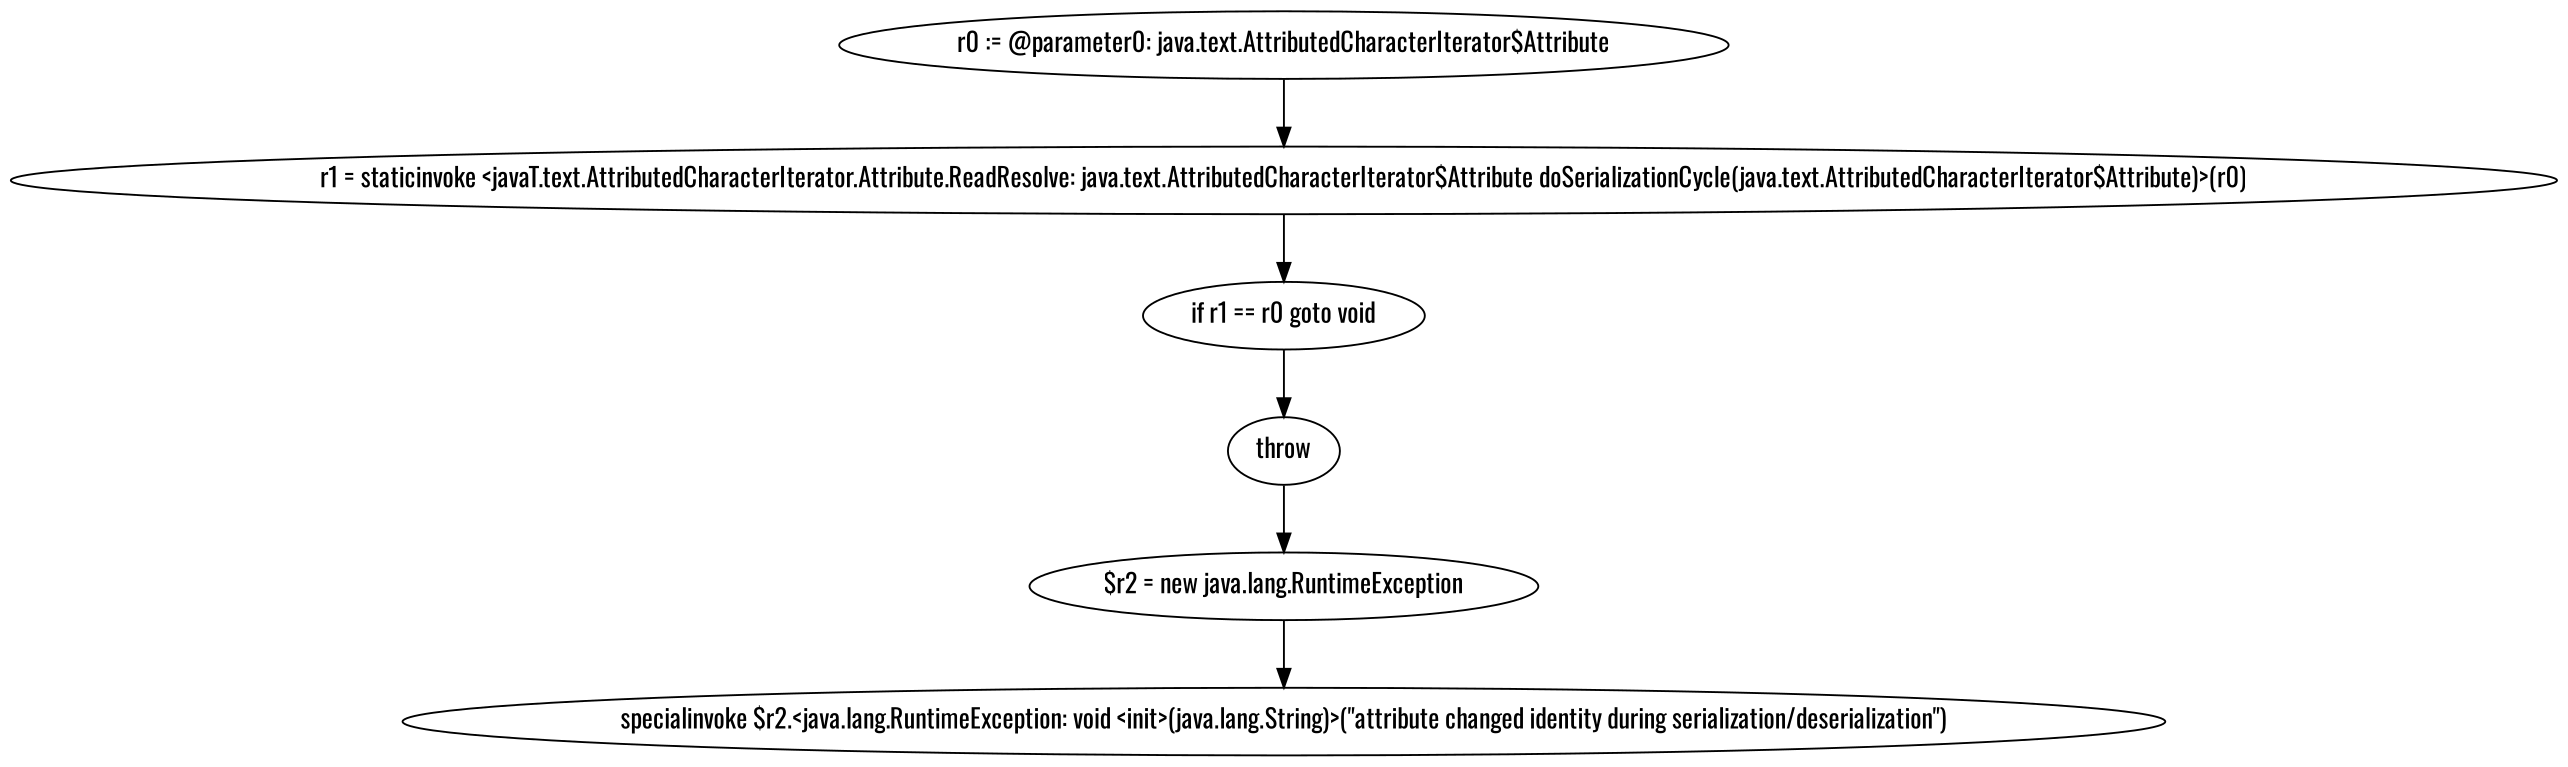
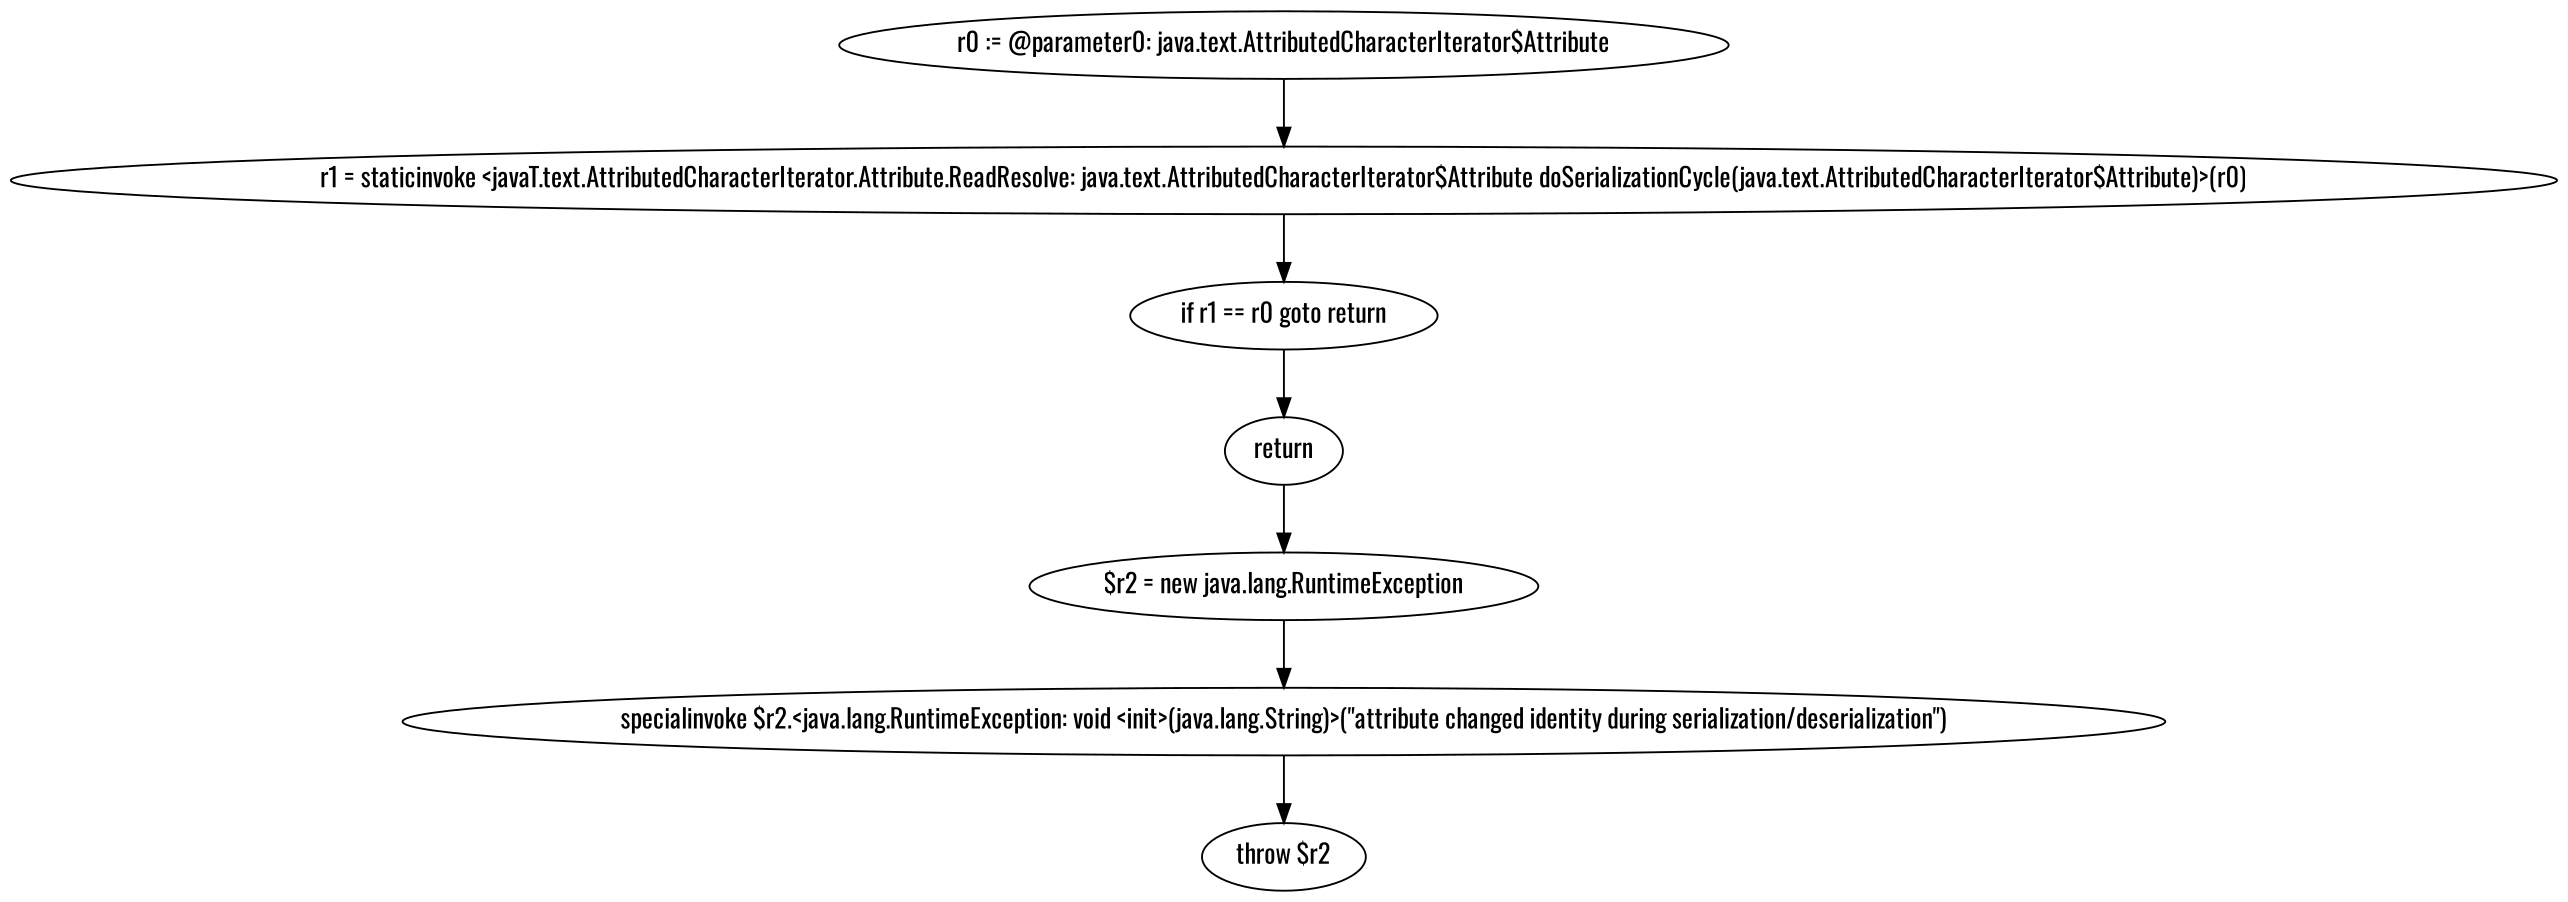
(1284, 316) -> (1284, 316)
(1284, 451) -> (1284, 451)
none -> (1284, 857)
